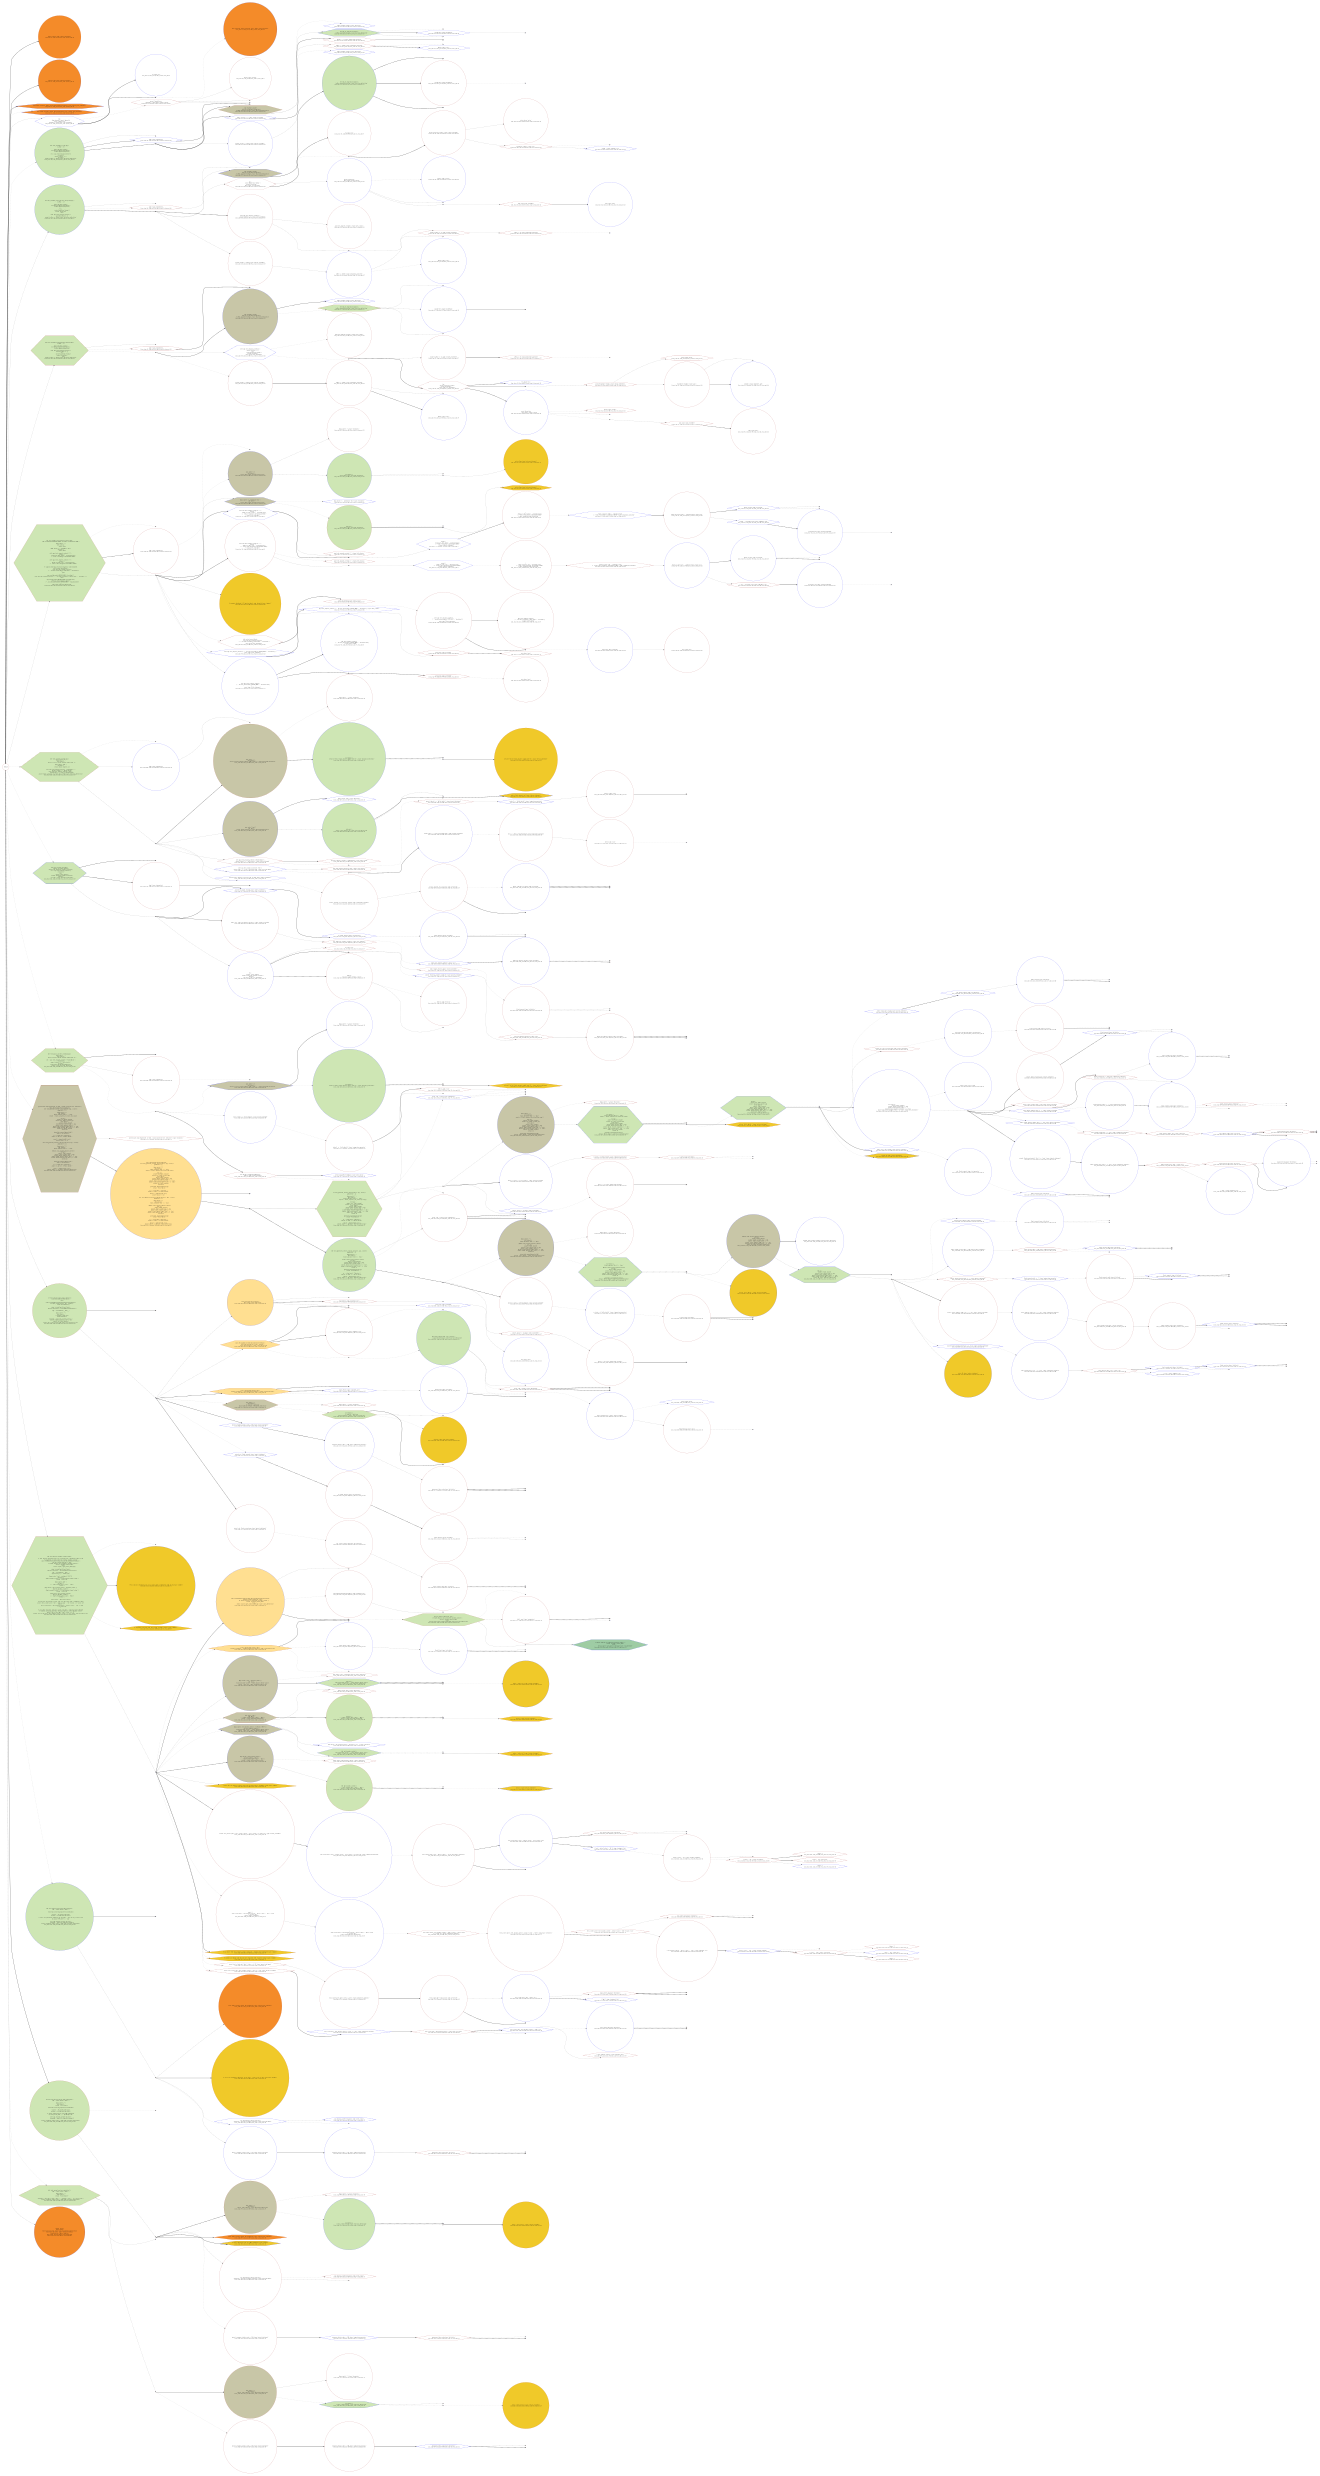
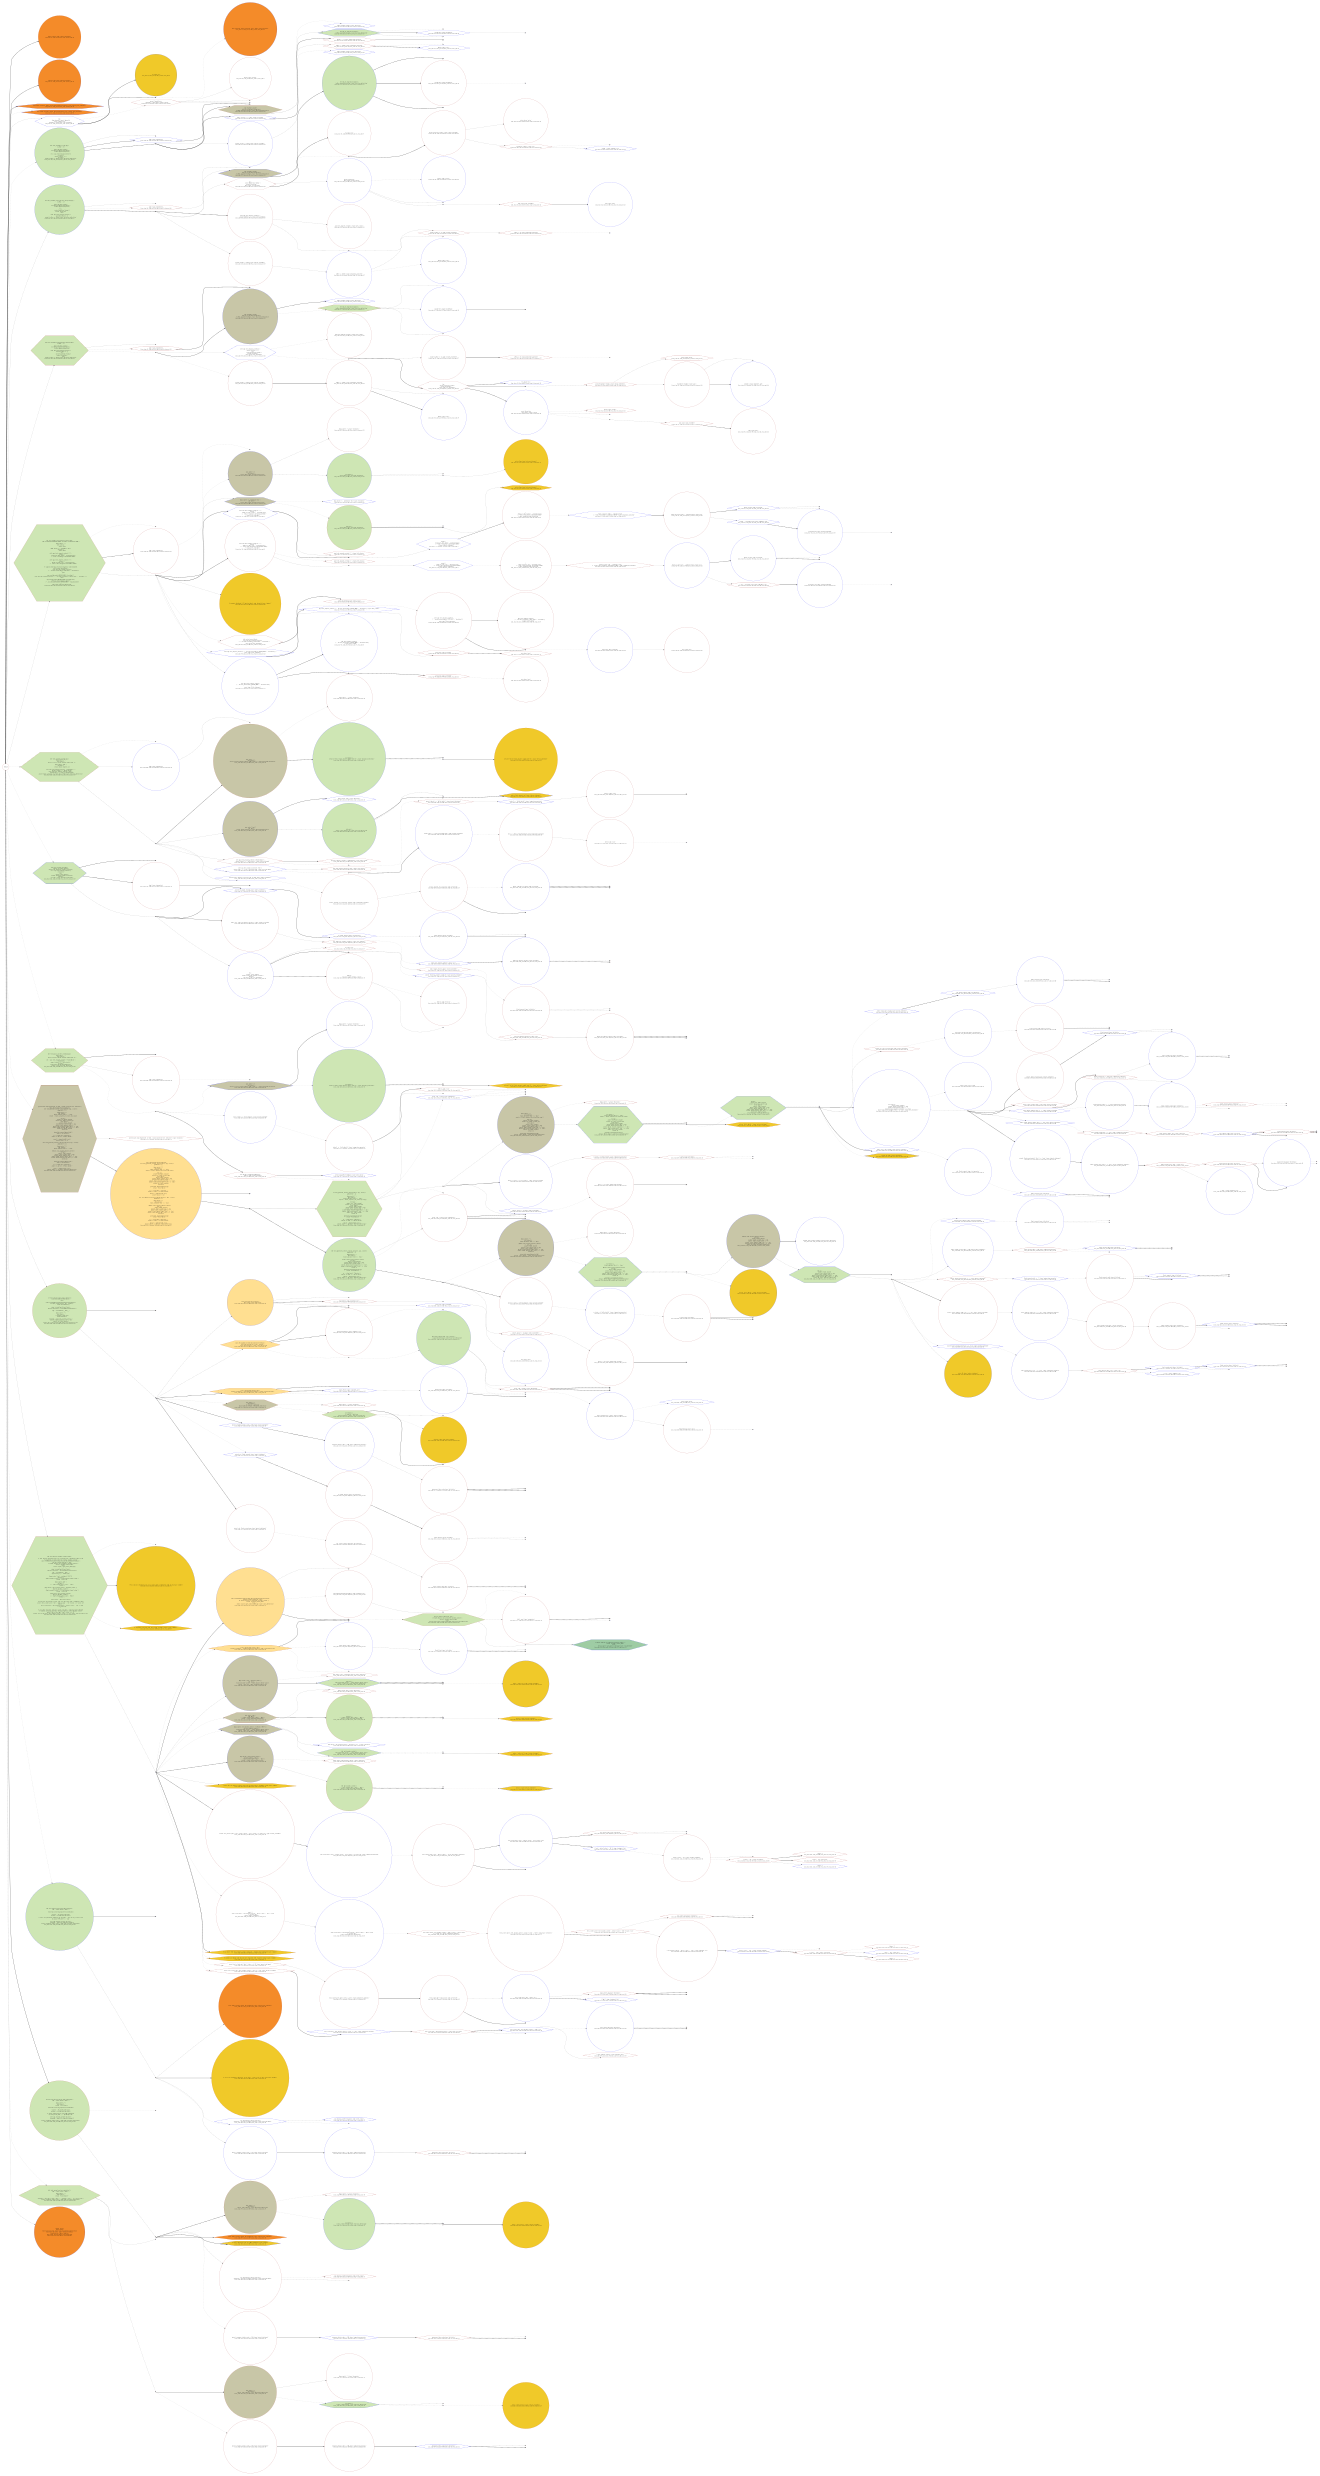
(156, 75) -> (156, 75)
